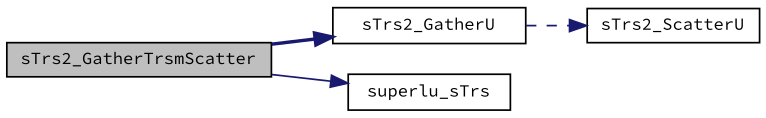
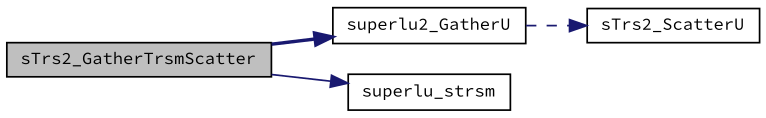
(429, 26) -> (429, 26)
(429, 92) -> (429, 92)
